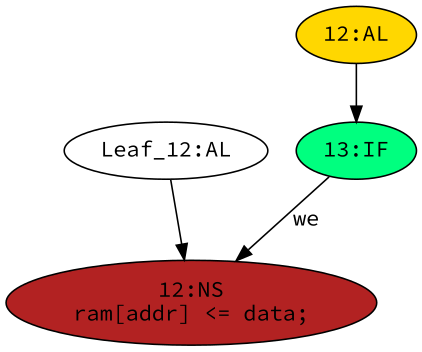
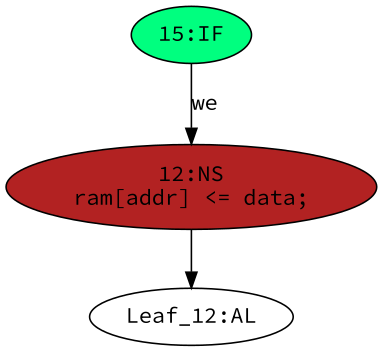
(356, 35) -> none
(356, 151) -> (191, 35)
(176, 212) -> (191, 251)
